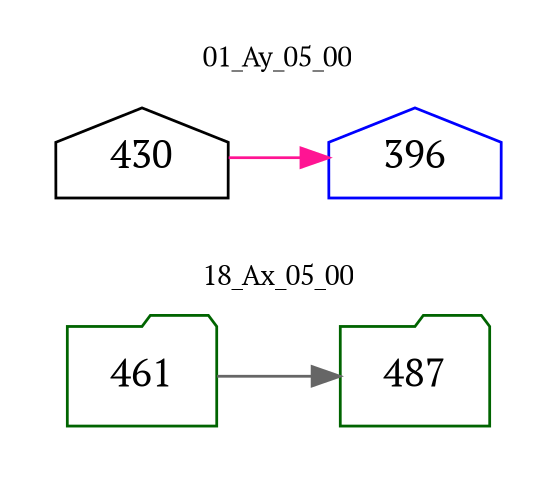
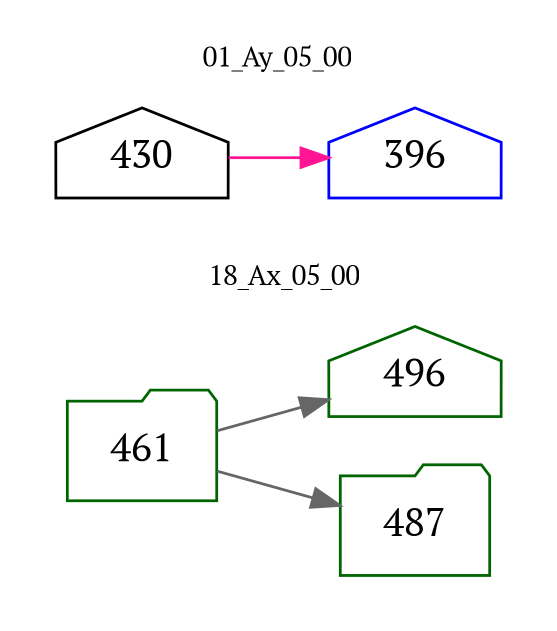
none -> (415, 376)
